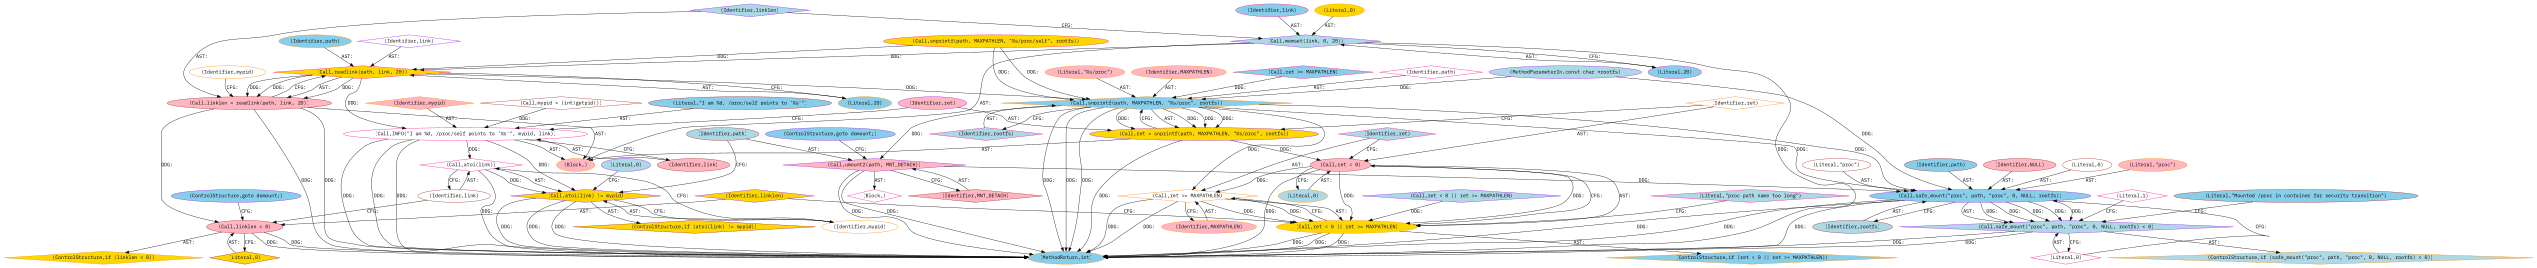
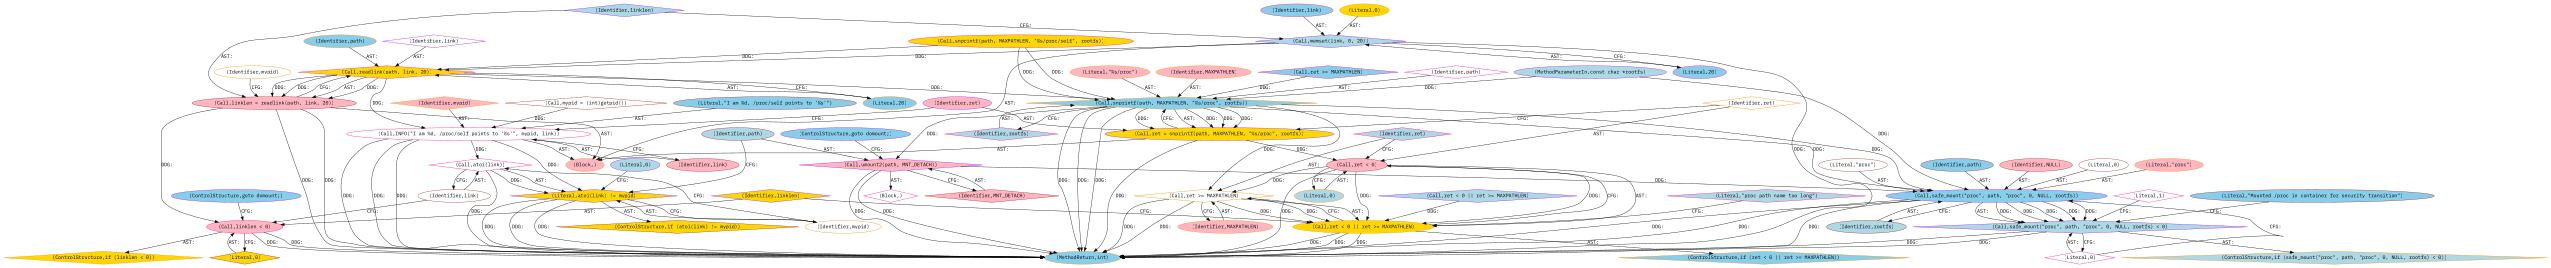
(586, 196) -> (594, 196)
(245, 227) -> (245, 227)
